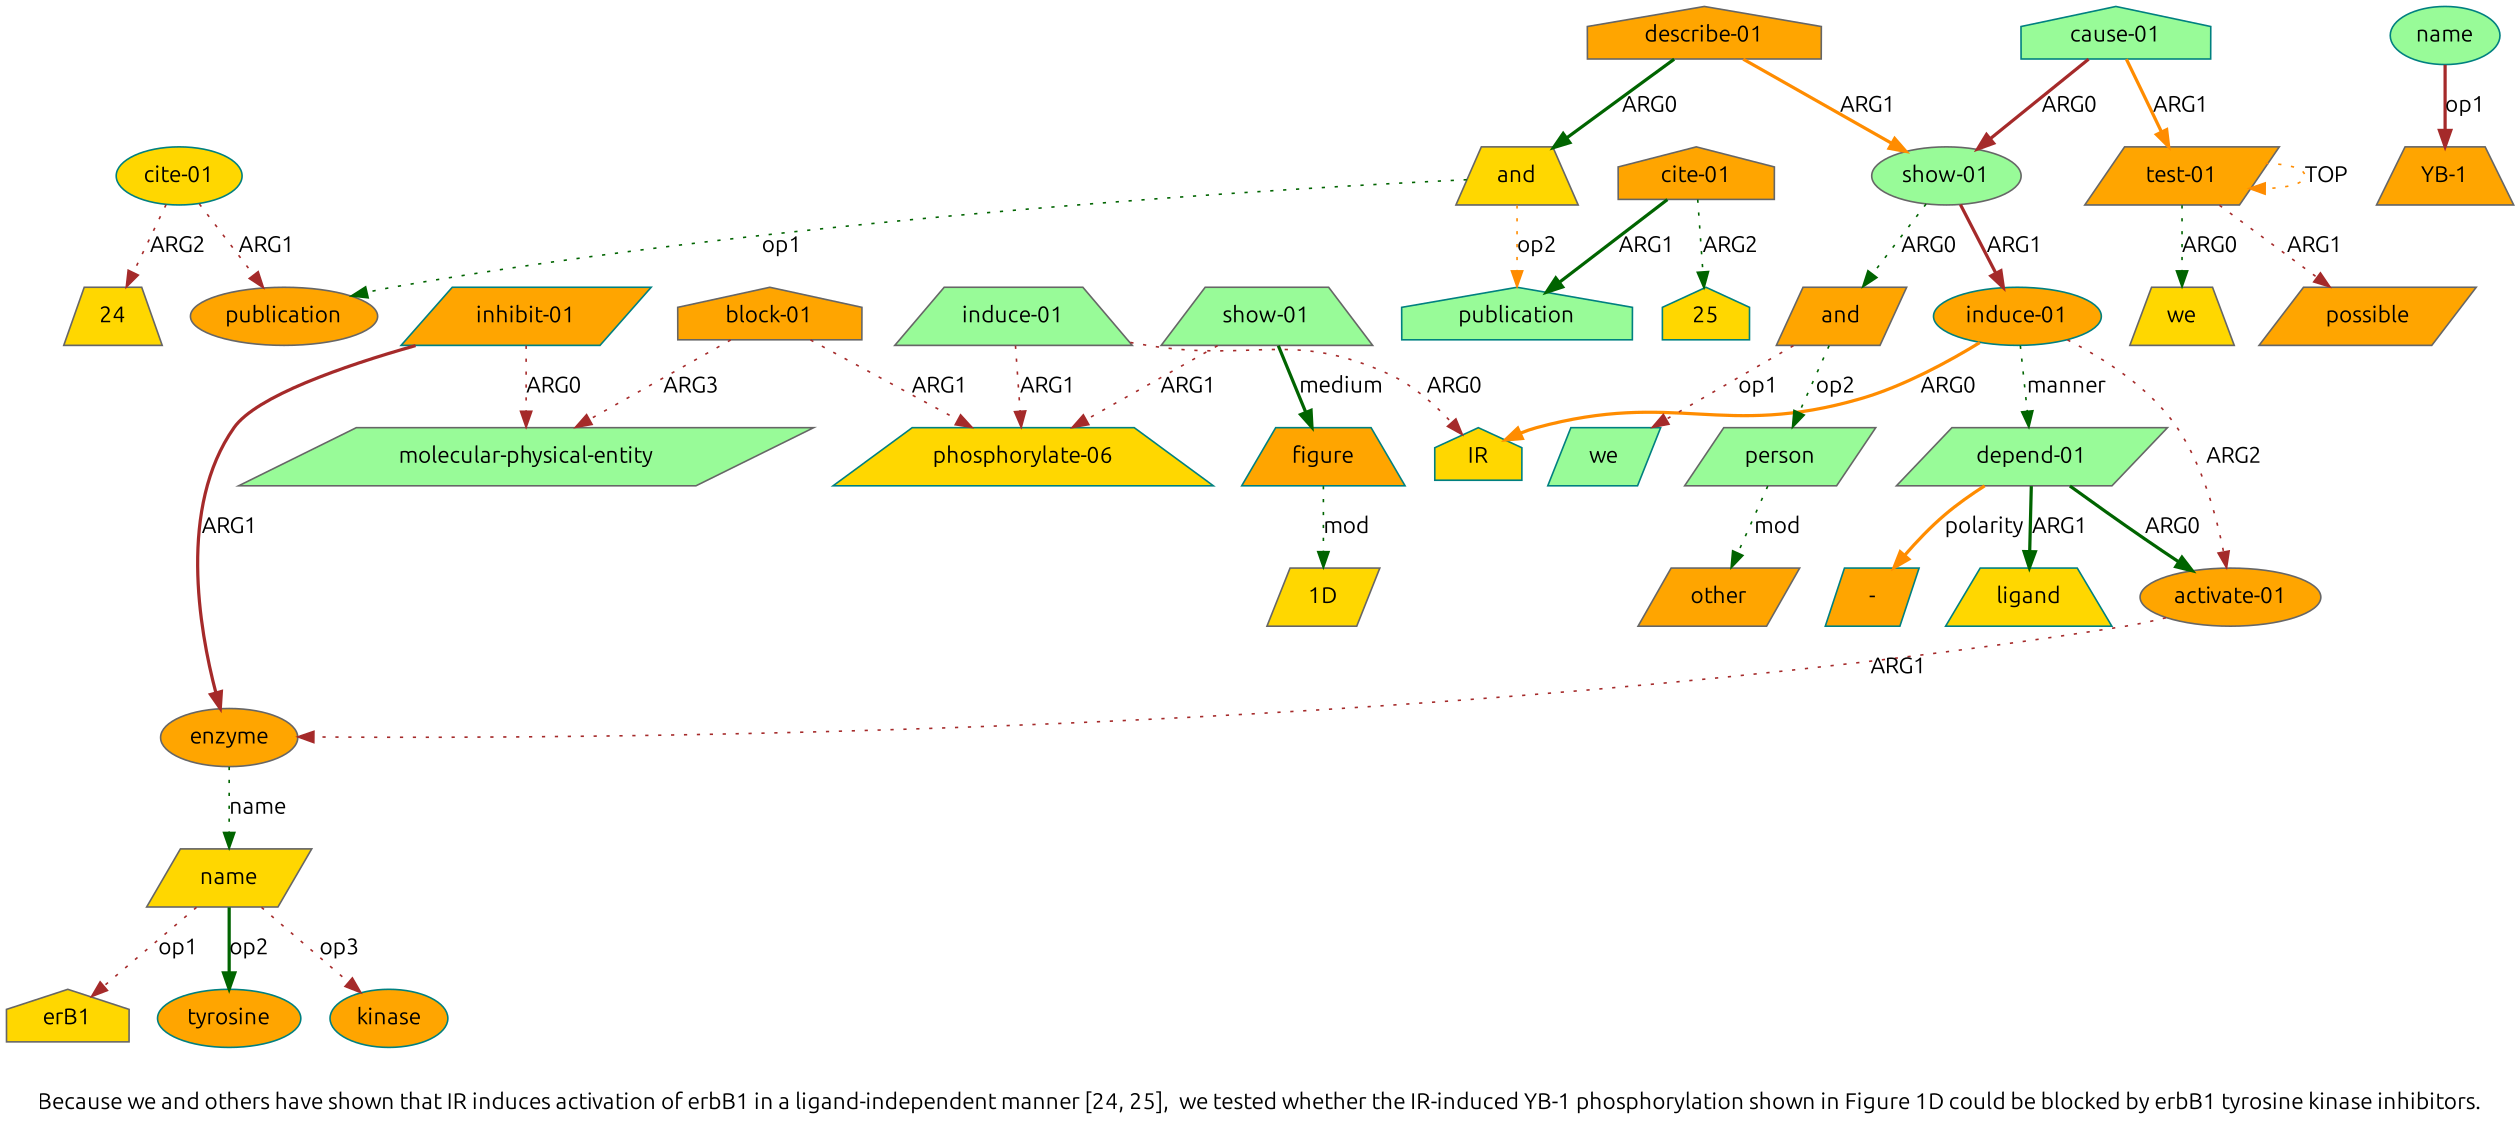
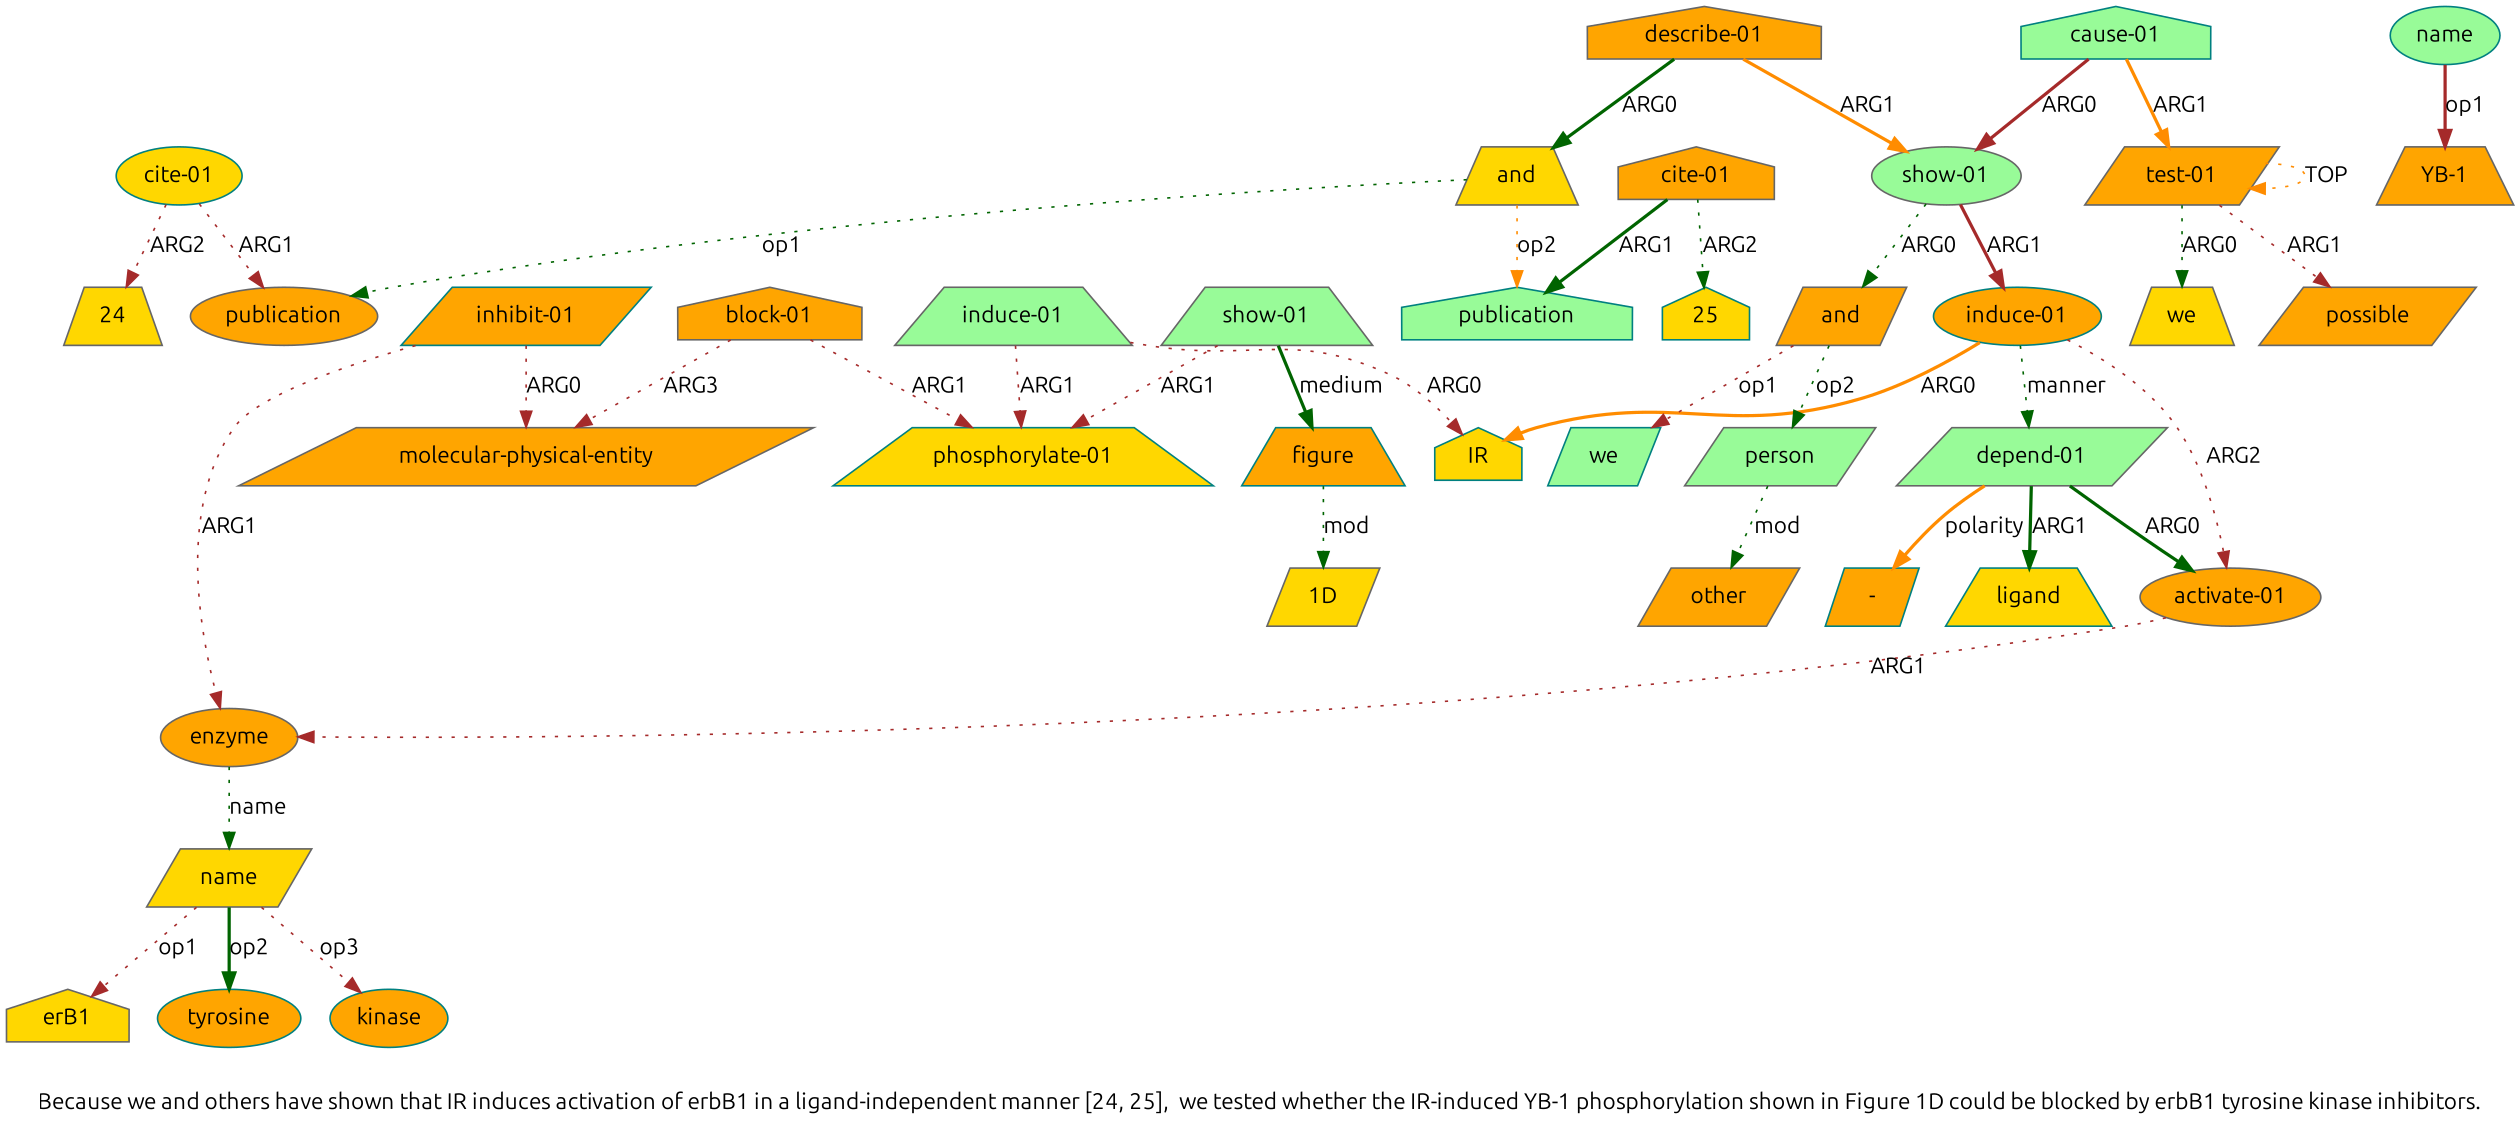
(526, 457) -> (526, 457)
(1023, 457) -> (1023, 457)
(217, 459) -> (217, 459)
